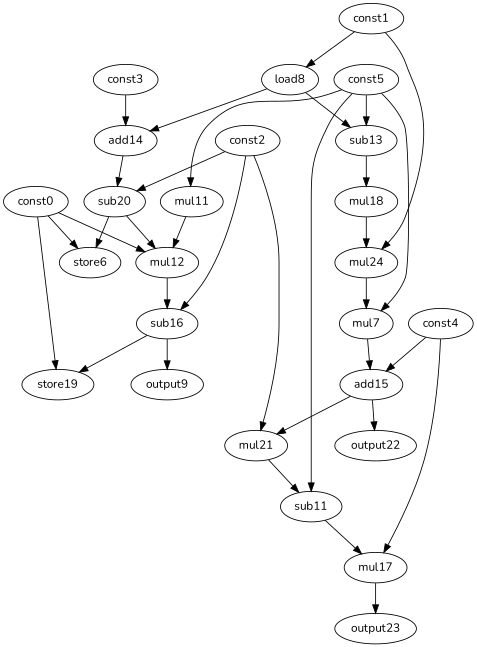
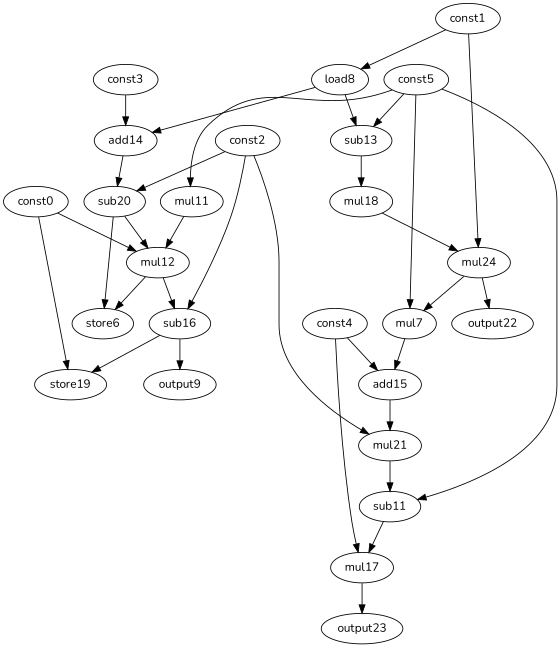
(60, 229) -> (133, 290)
(373, 411) -> (485, 289)
